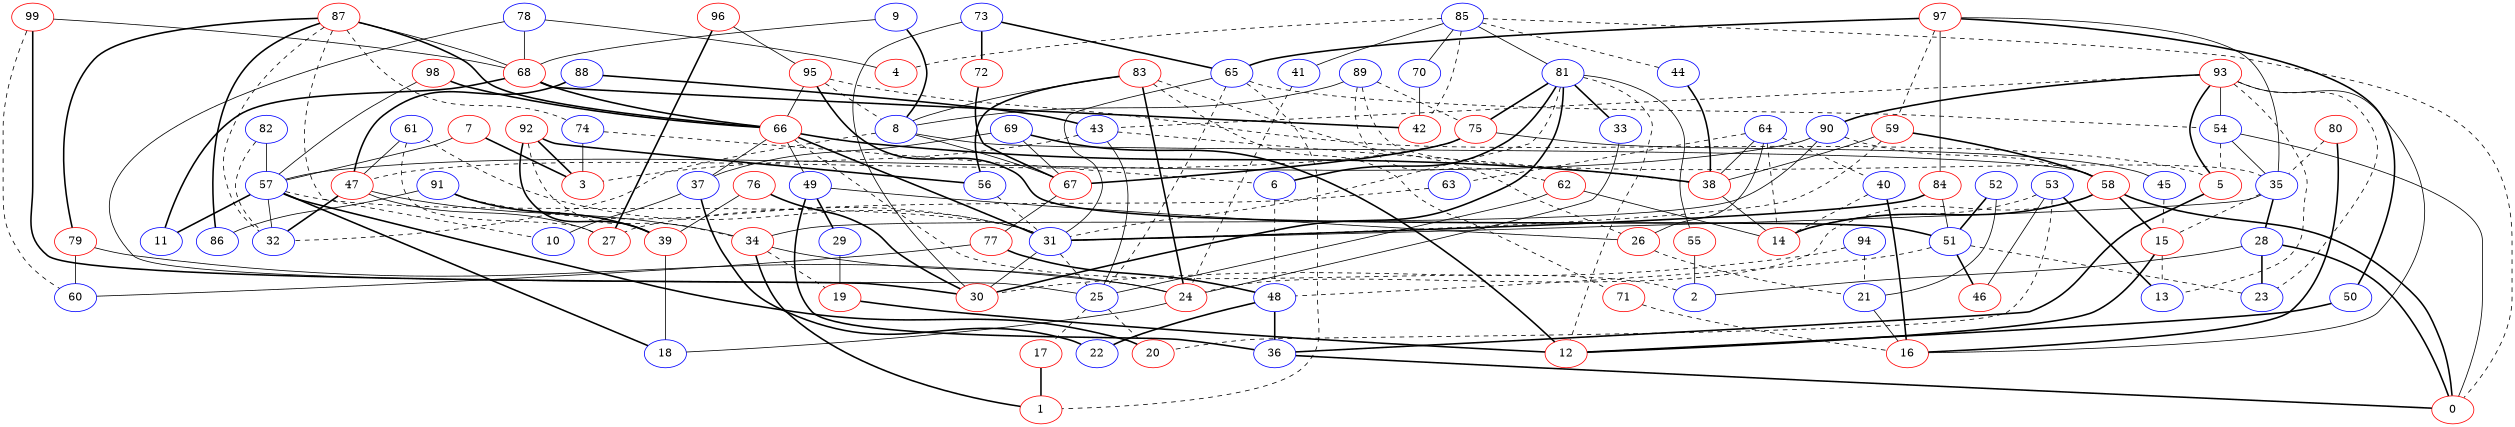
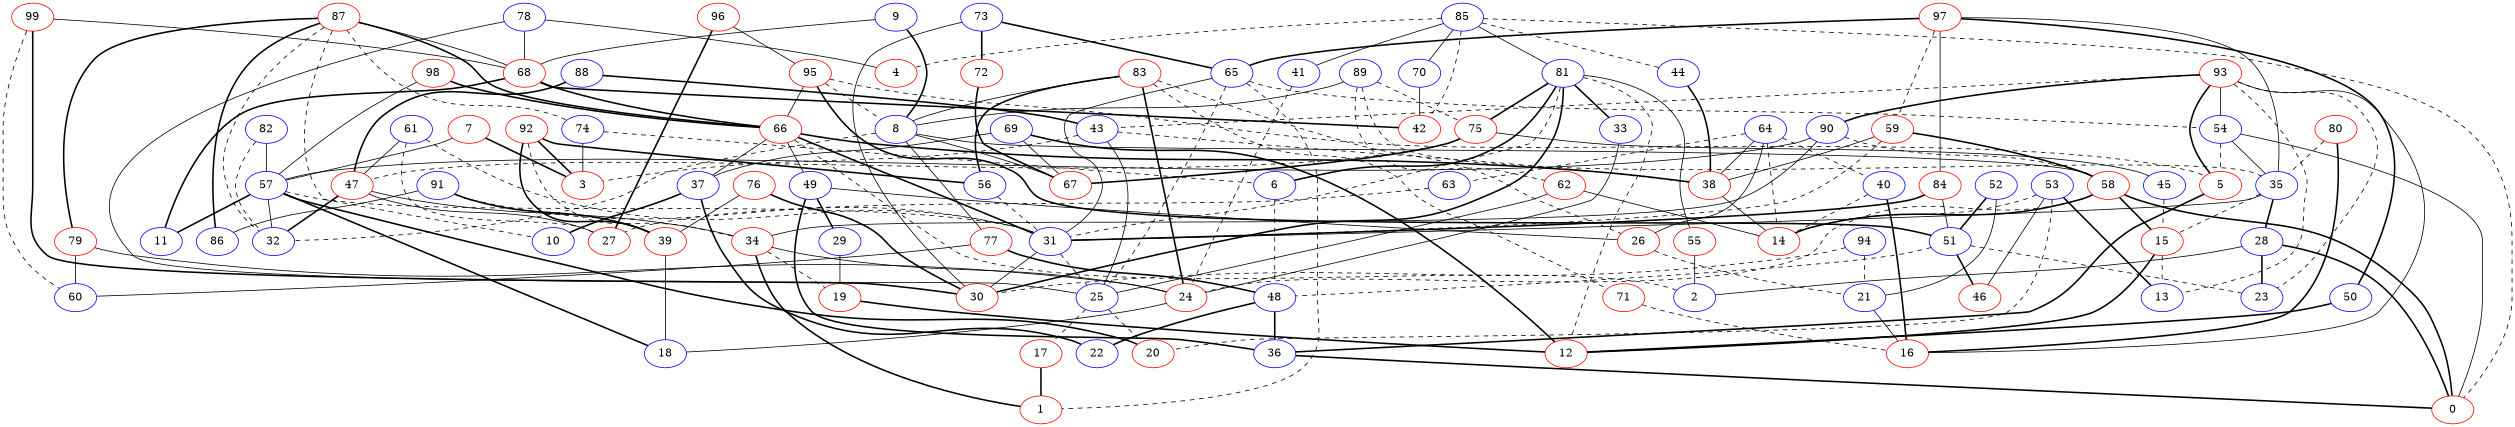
(625, 213) -> (625, 213)
(1031, 214) -> (945, 188)
